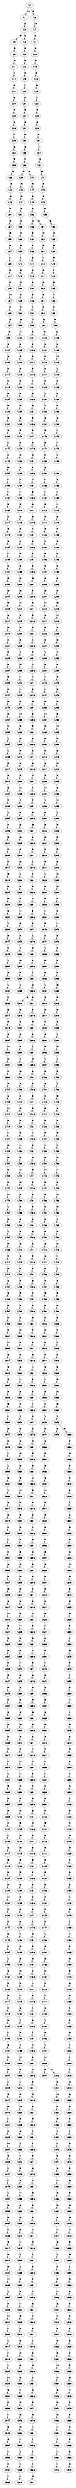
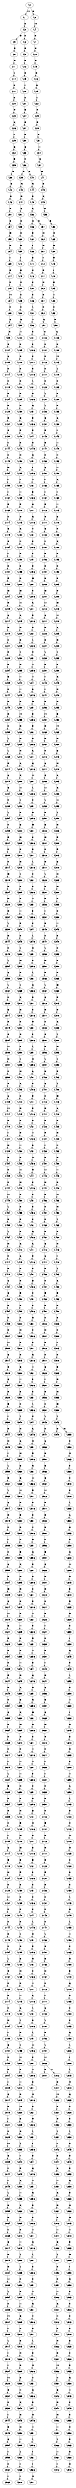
none -> (57, 467)
(26, 997) -> (20, 997)
